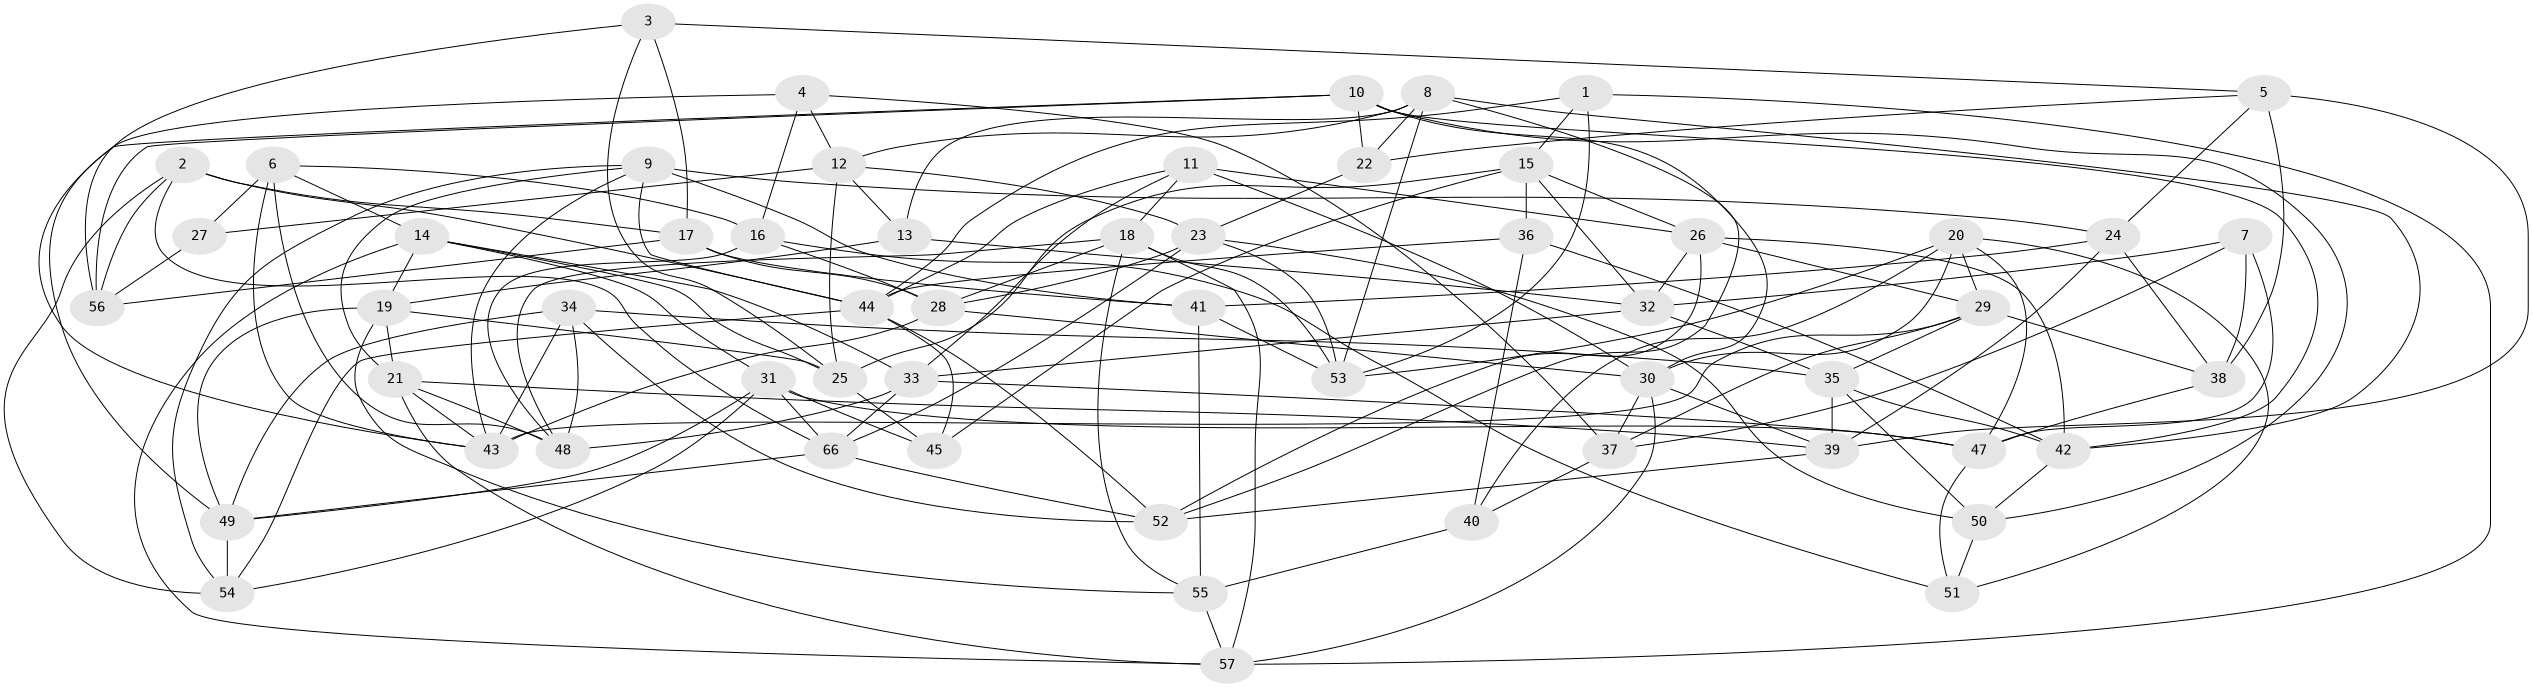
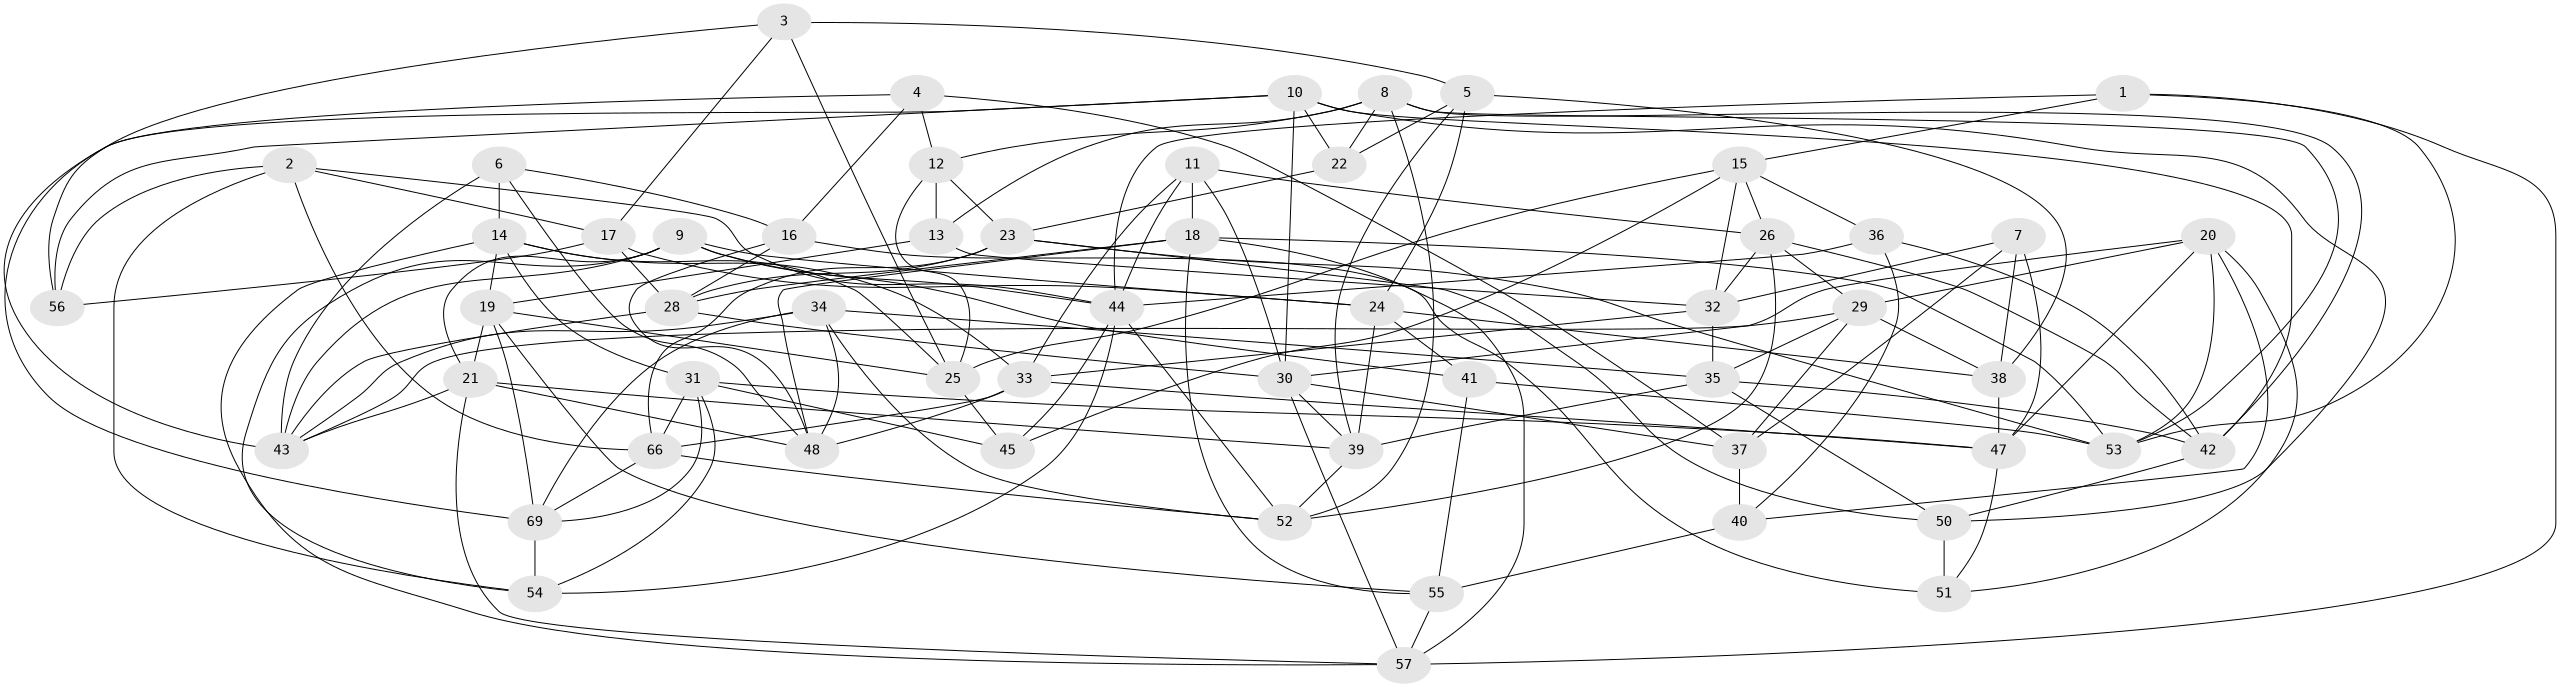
(200, 236) -> none
(961, 288) -> (988, 286)
(227, 522) -> (535, 522)
